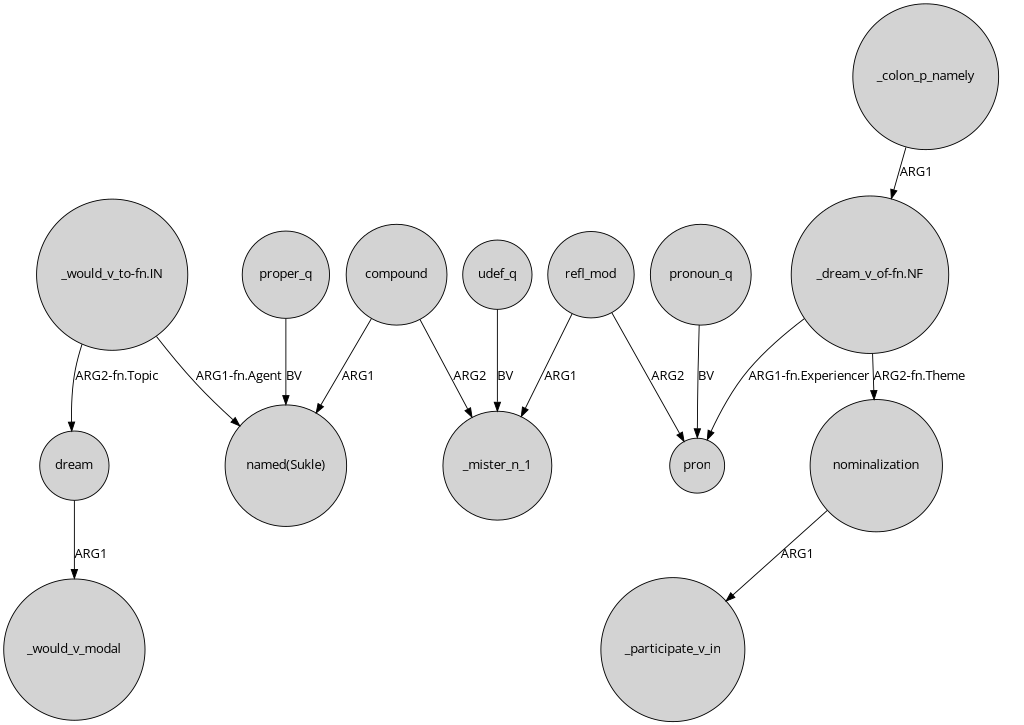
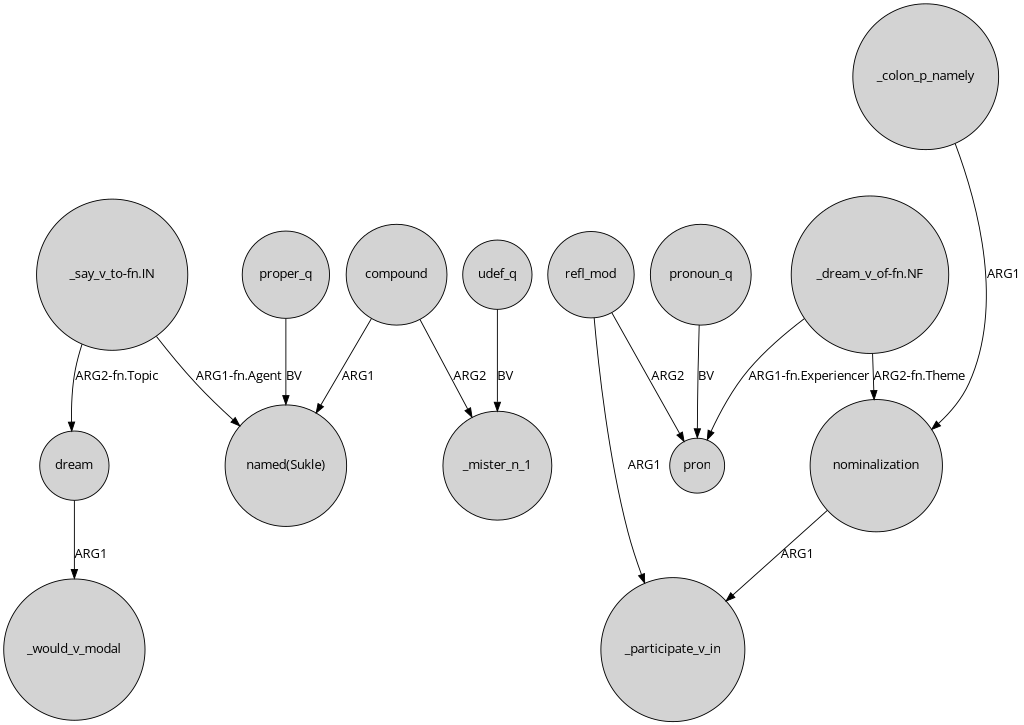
(900, 169) -> (986, 288)
(112, 275) -> (112, 275)
(549, 361) -> (610, 448)
